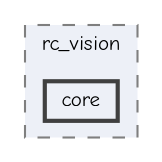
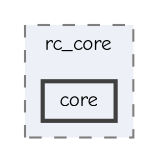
(81, 45) -> (79, 45)
